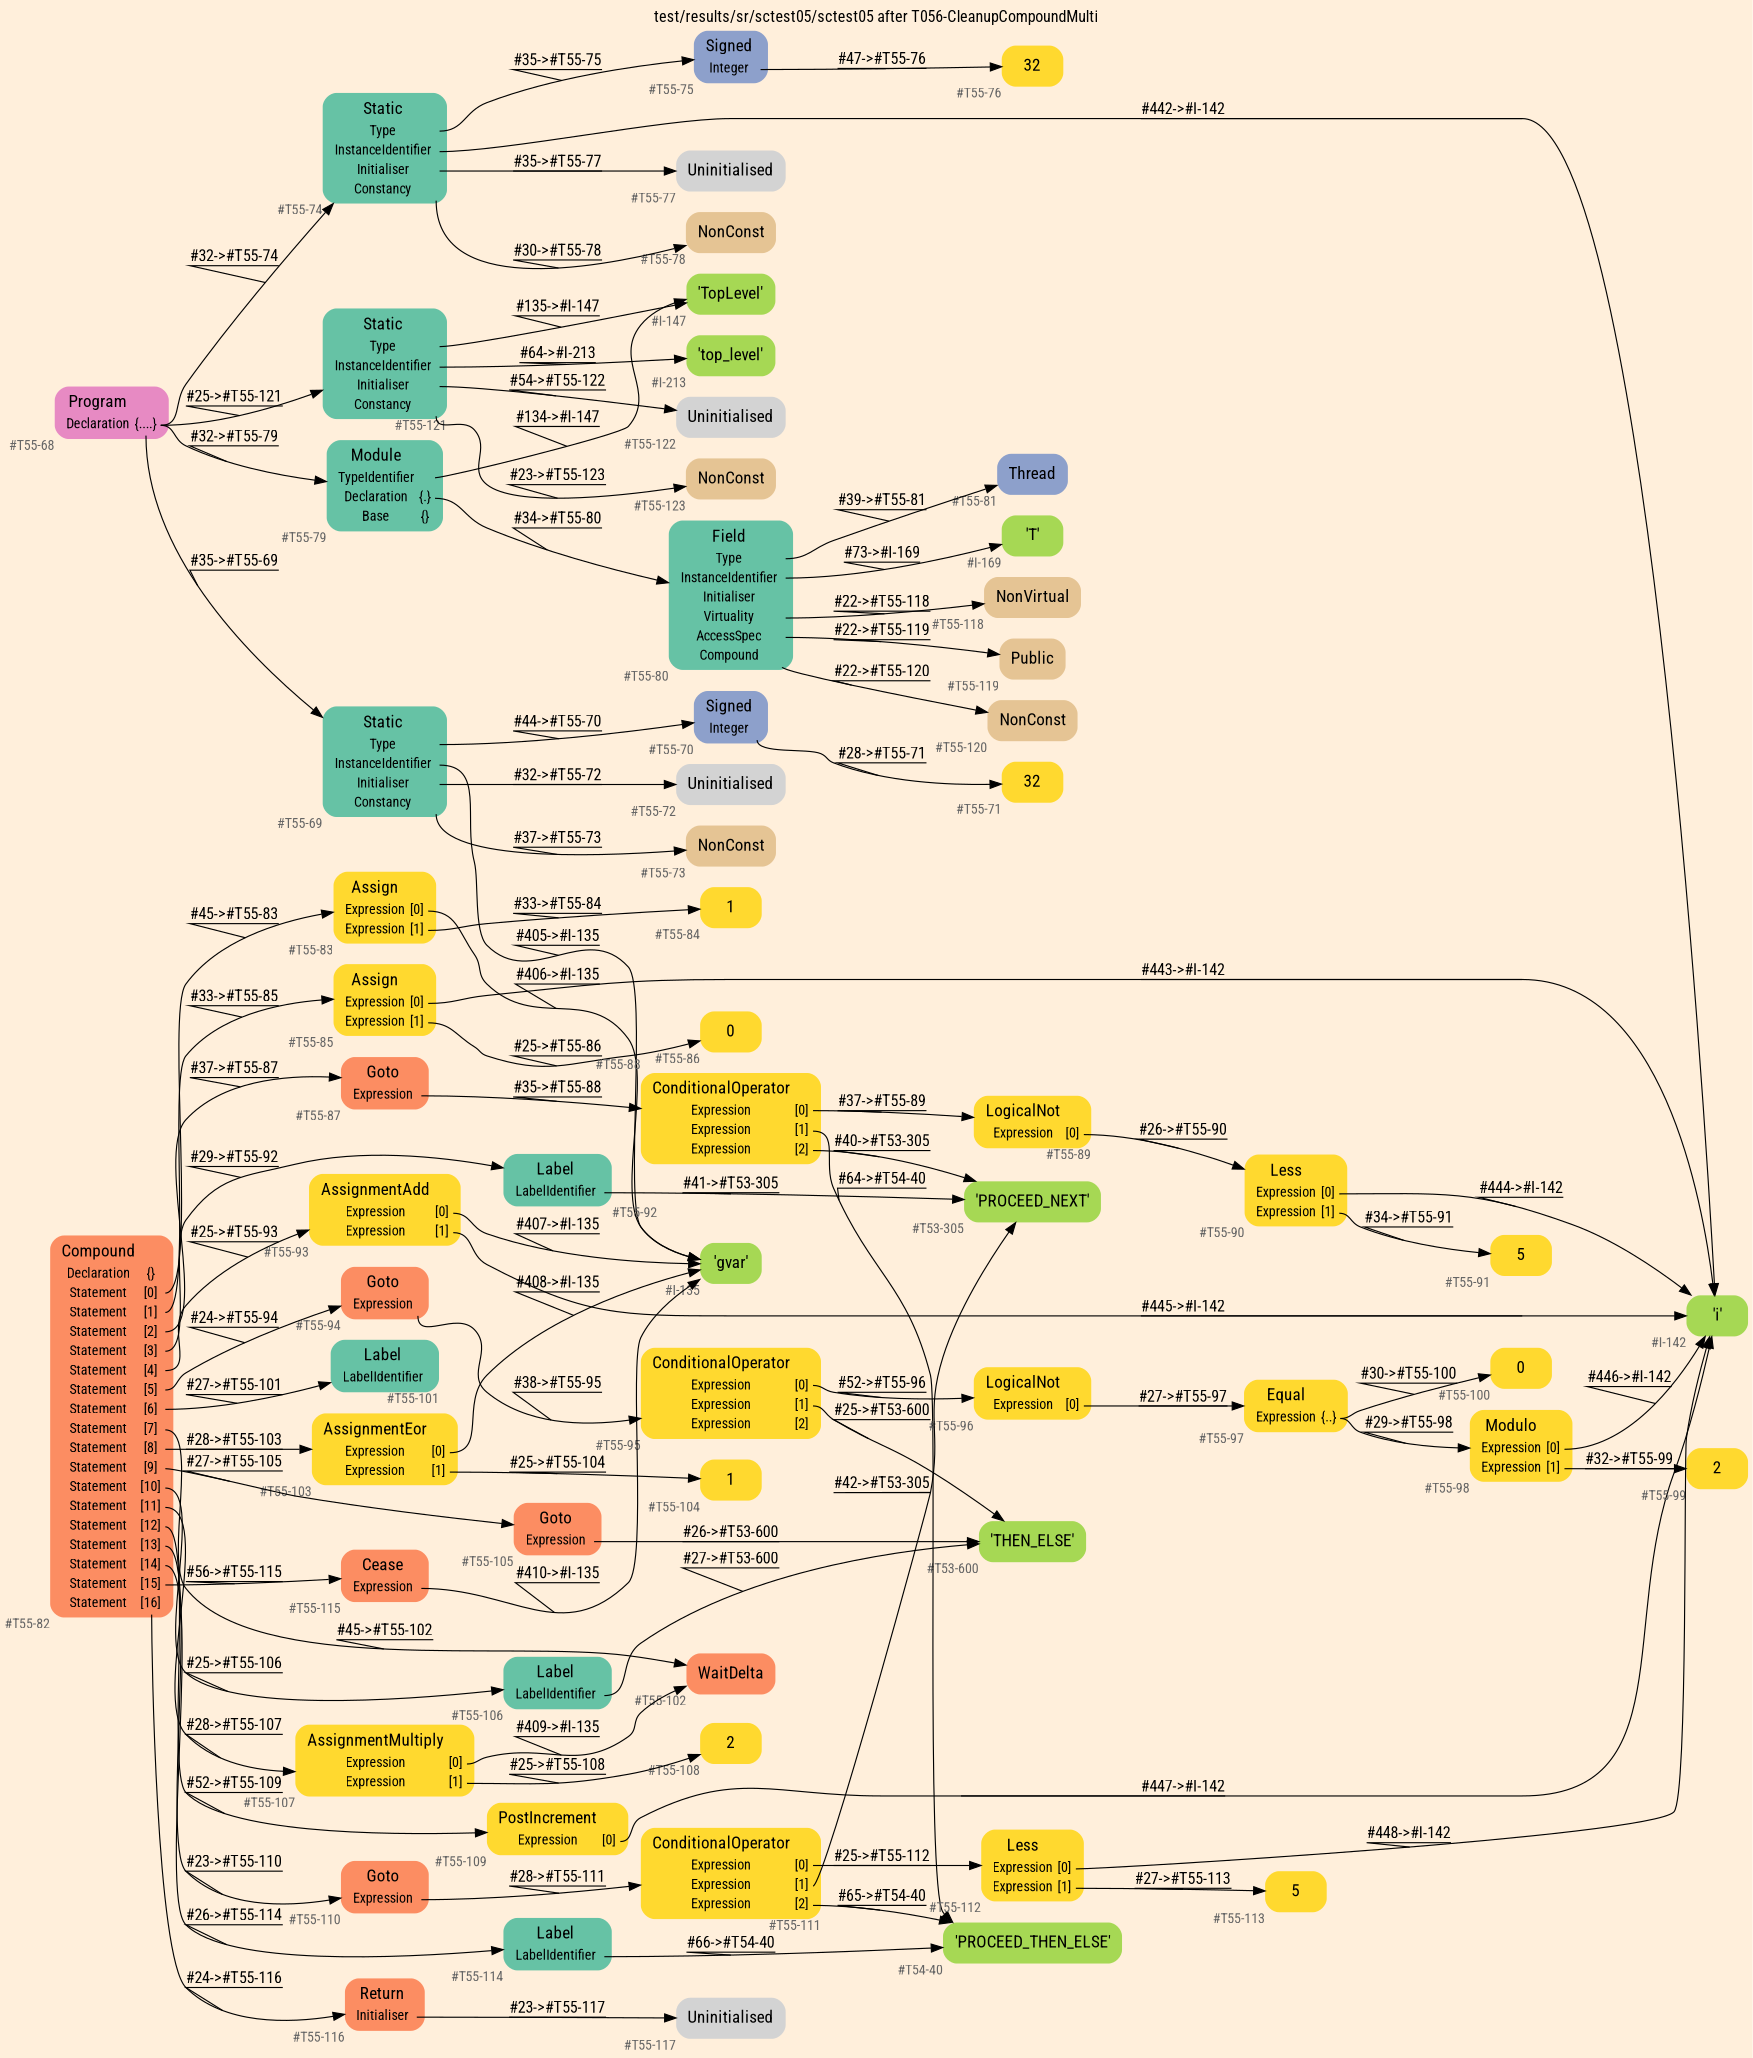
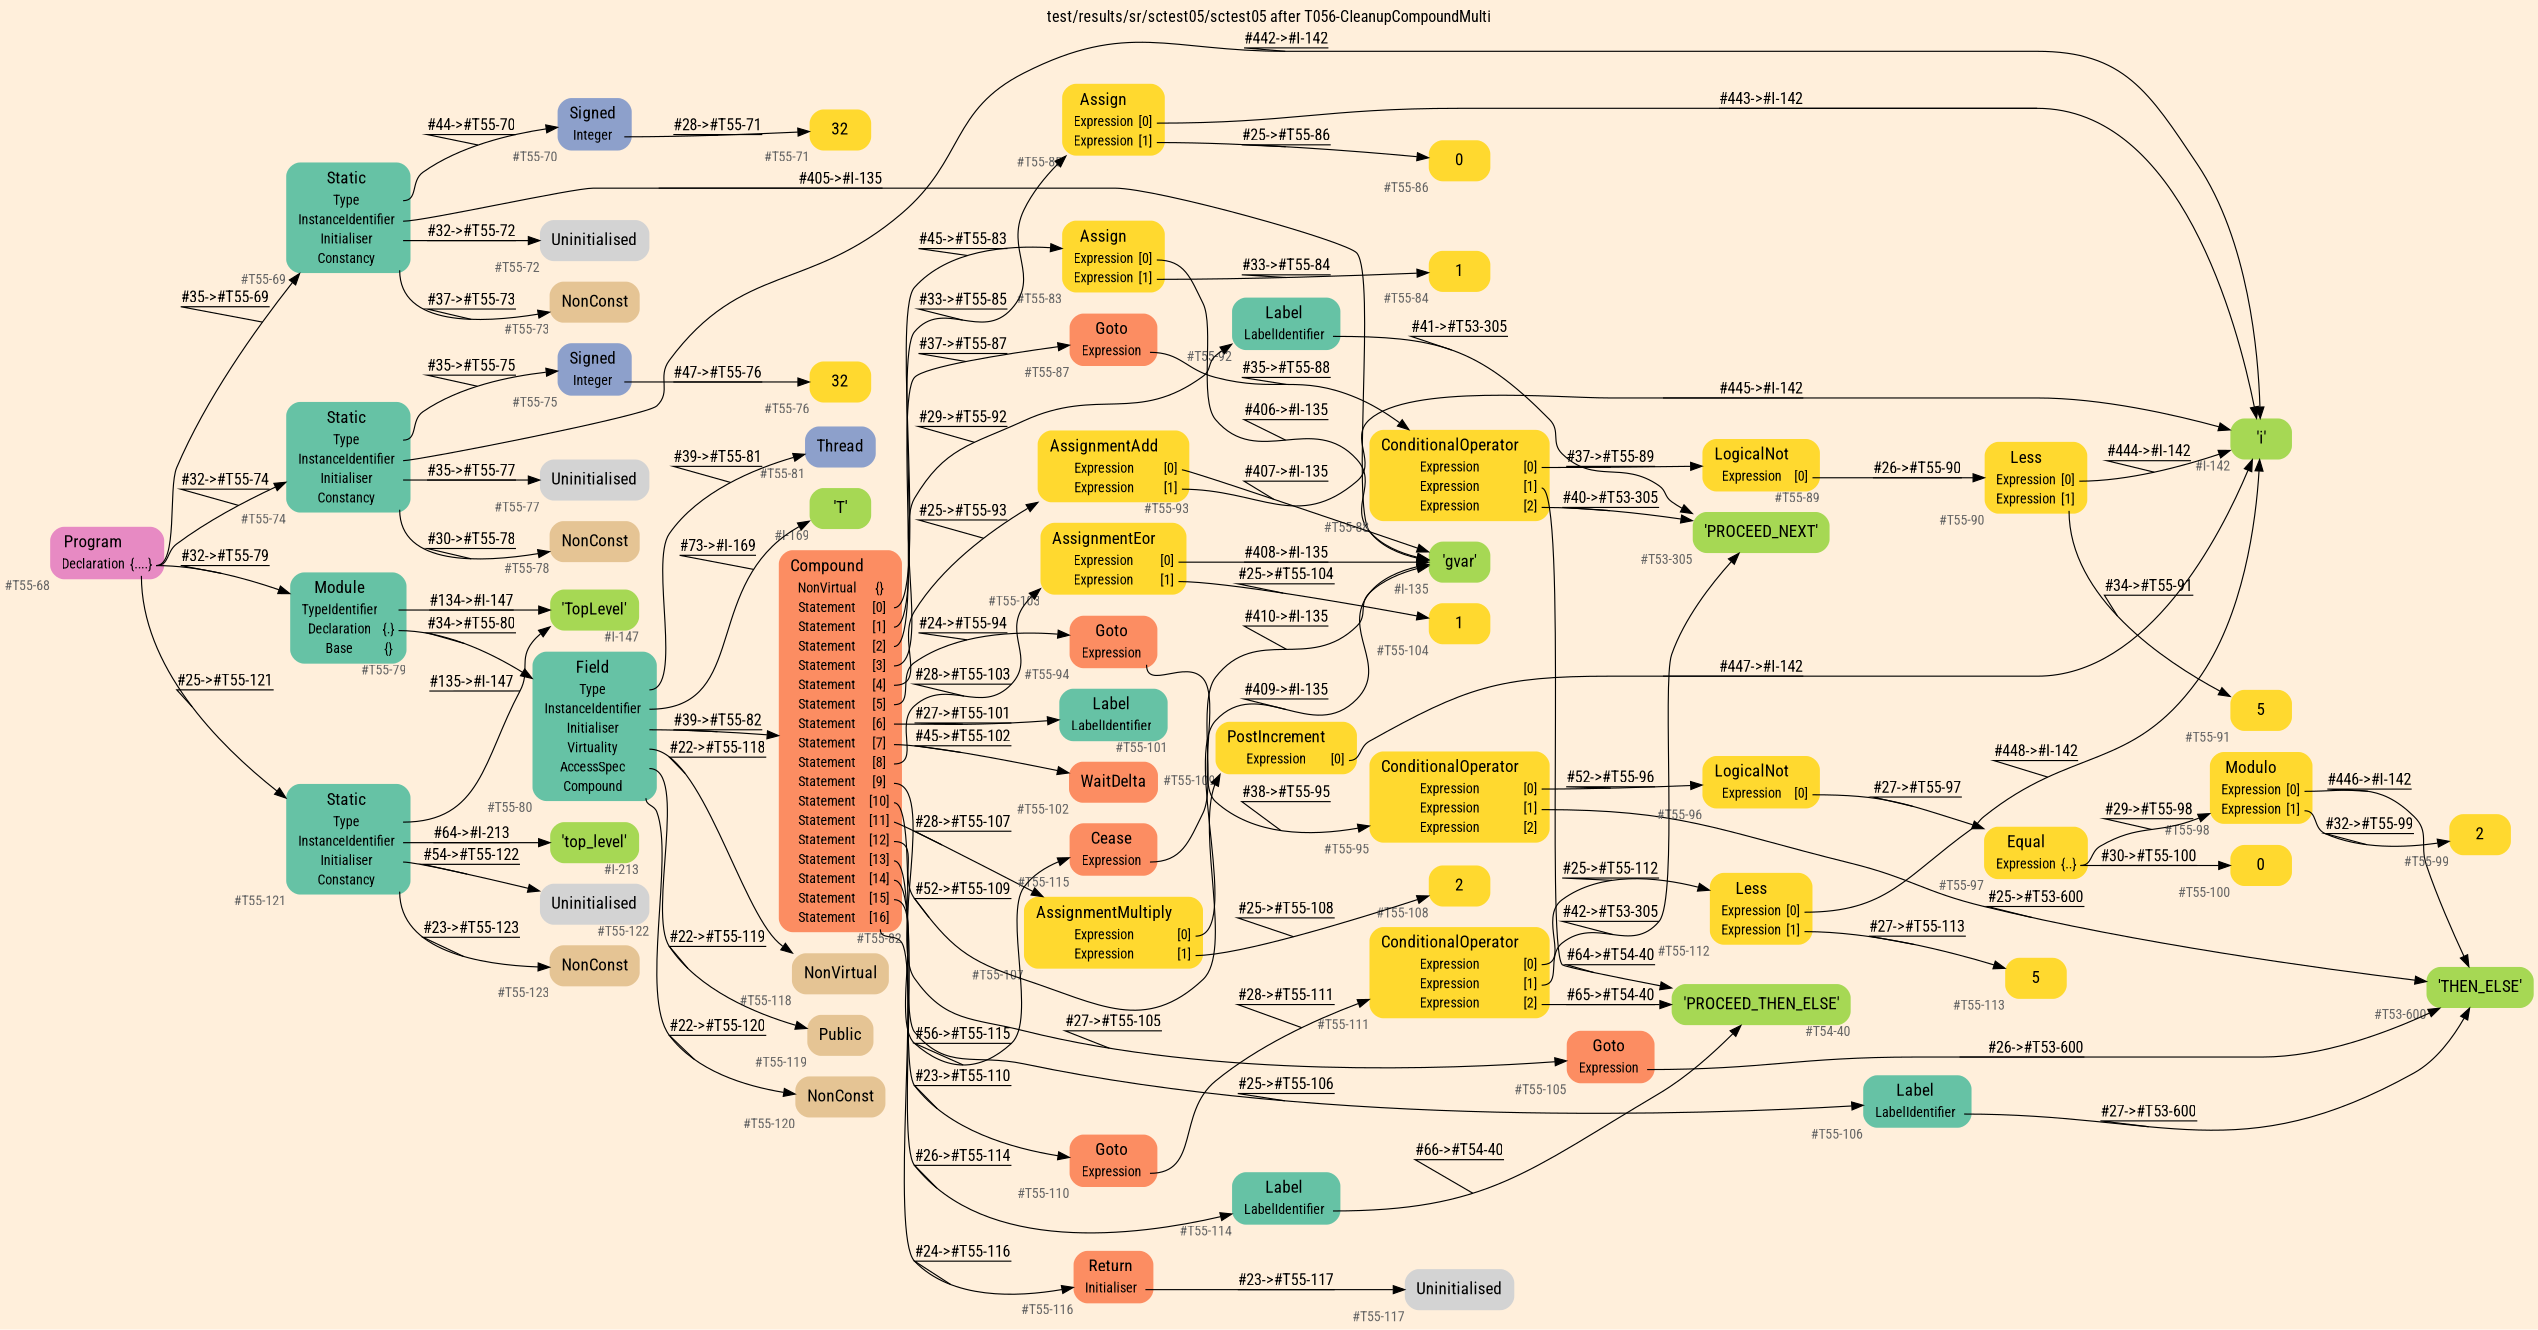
none -> (708, 731)
(99, 1274) -> (827, 588)
(1644, 1414) -> (2422, 831)
(583, 1755) -> (1257, 705)
